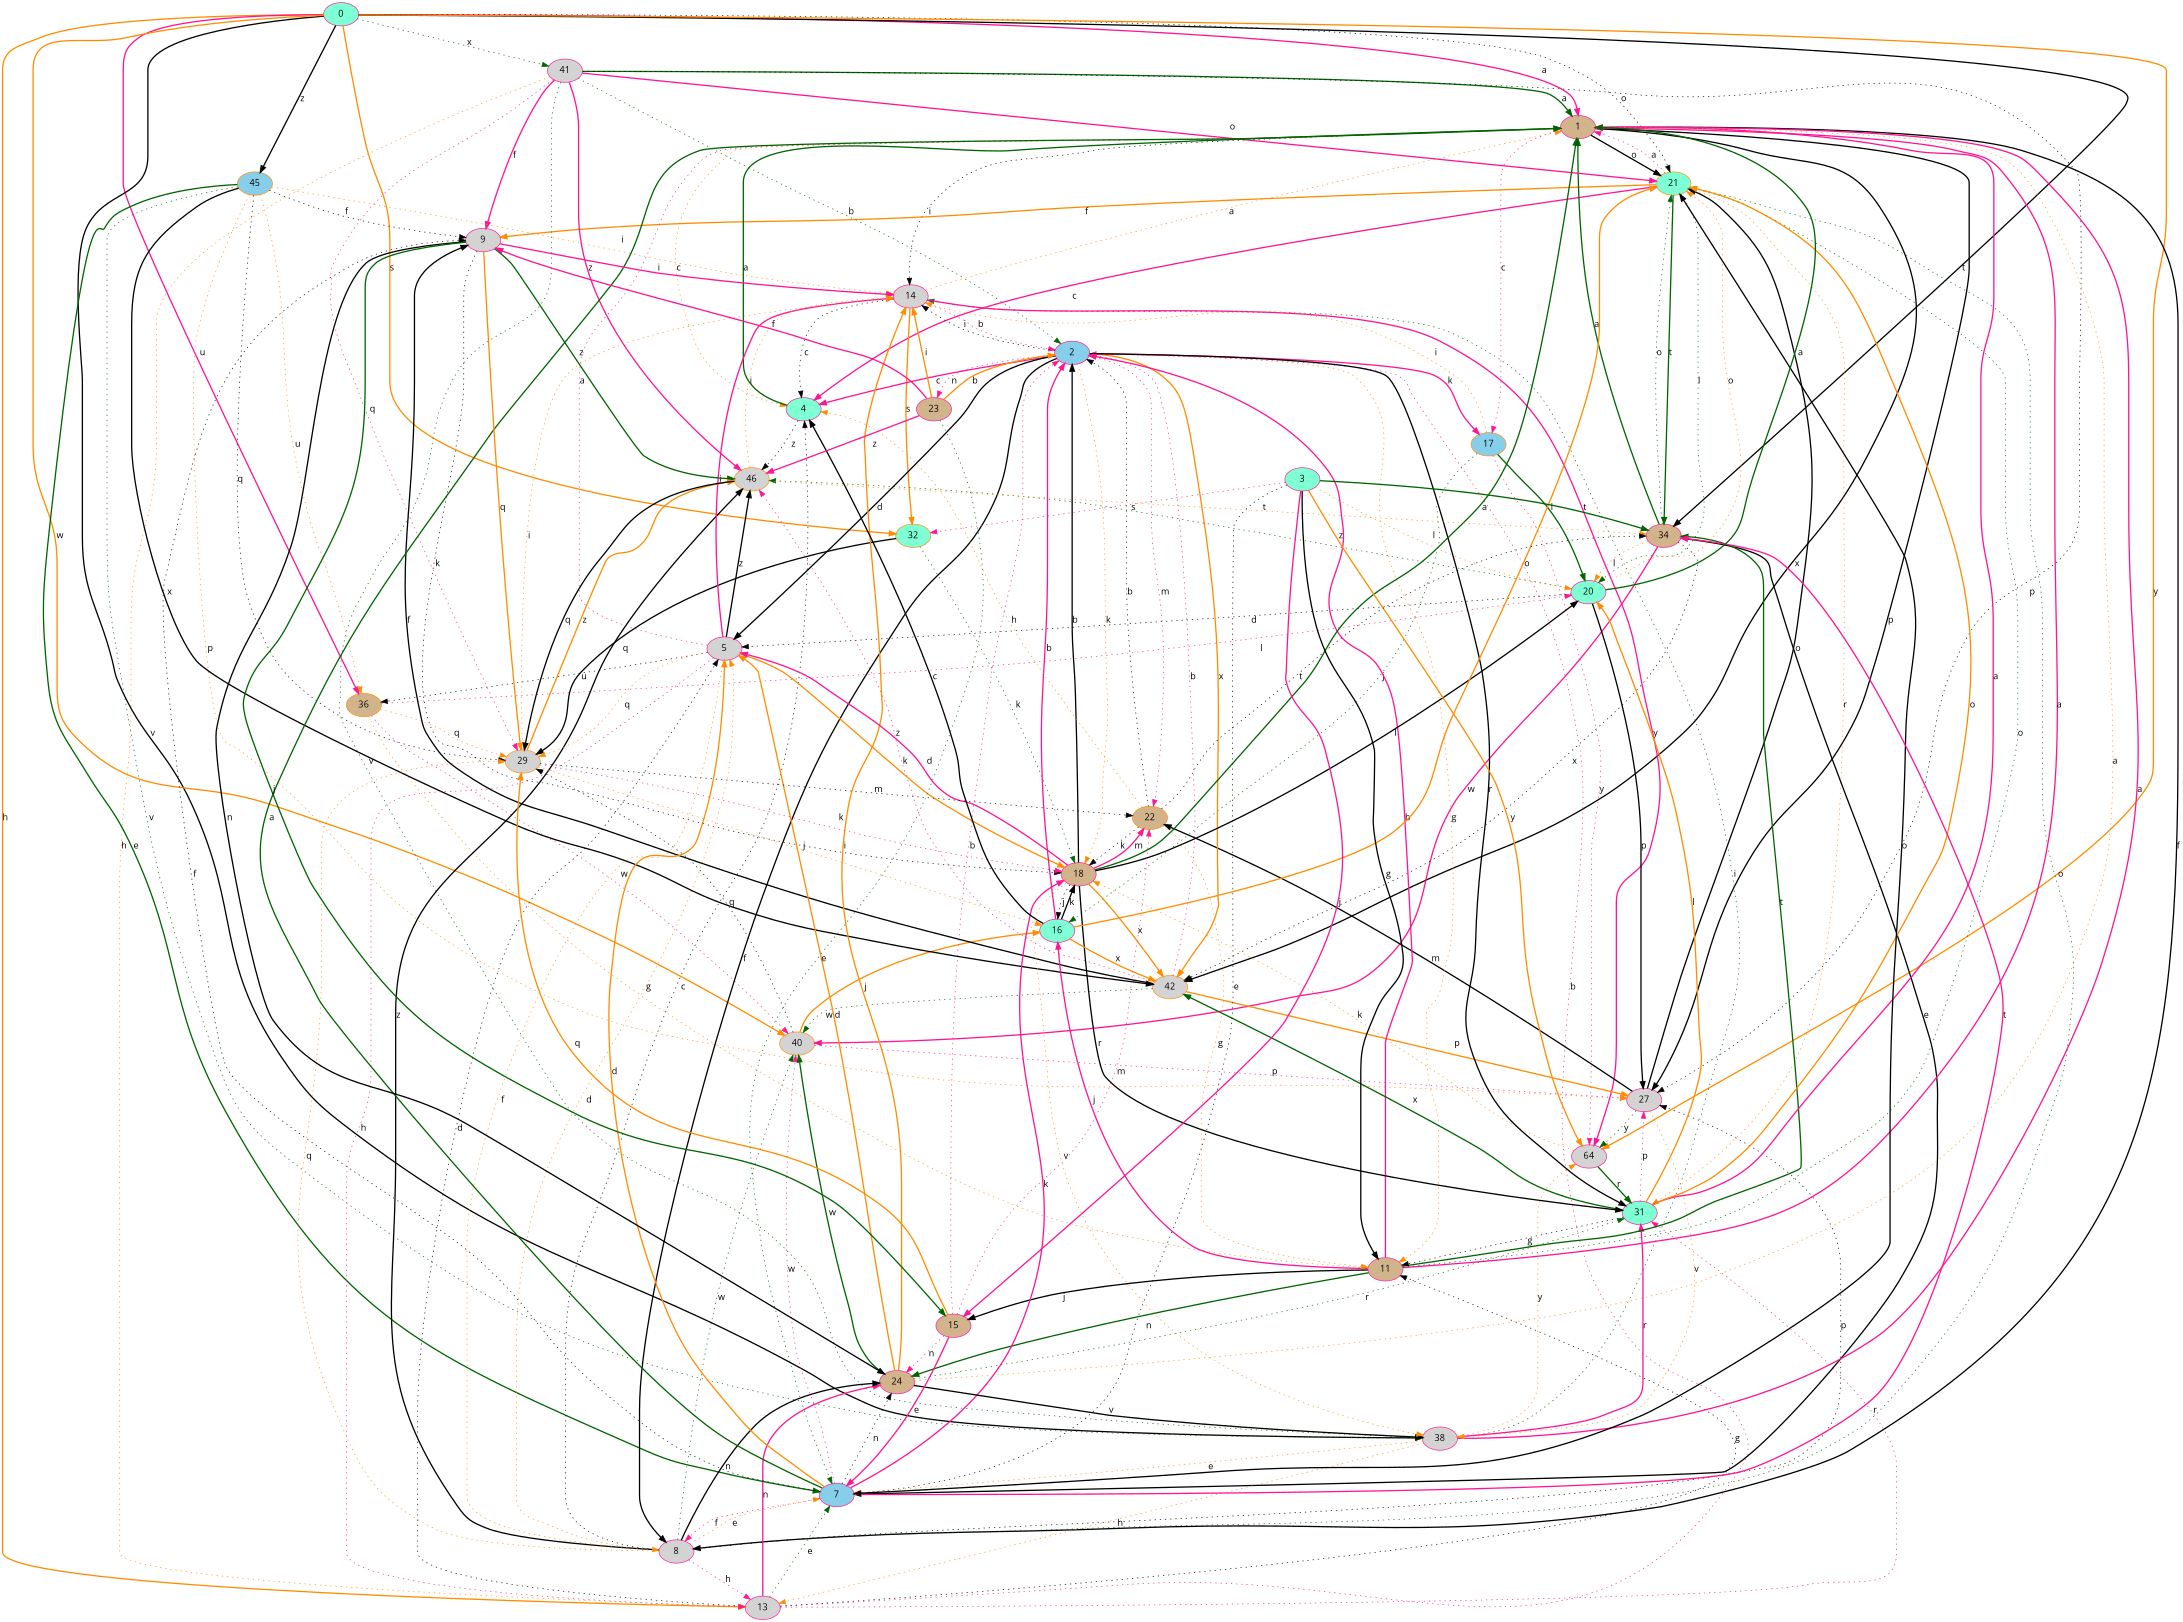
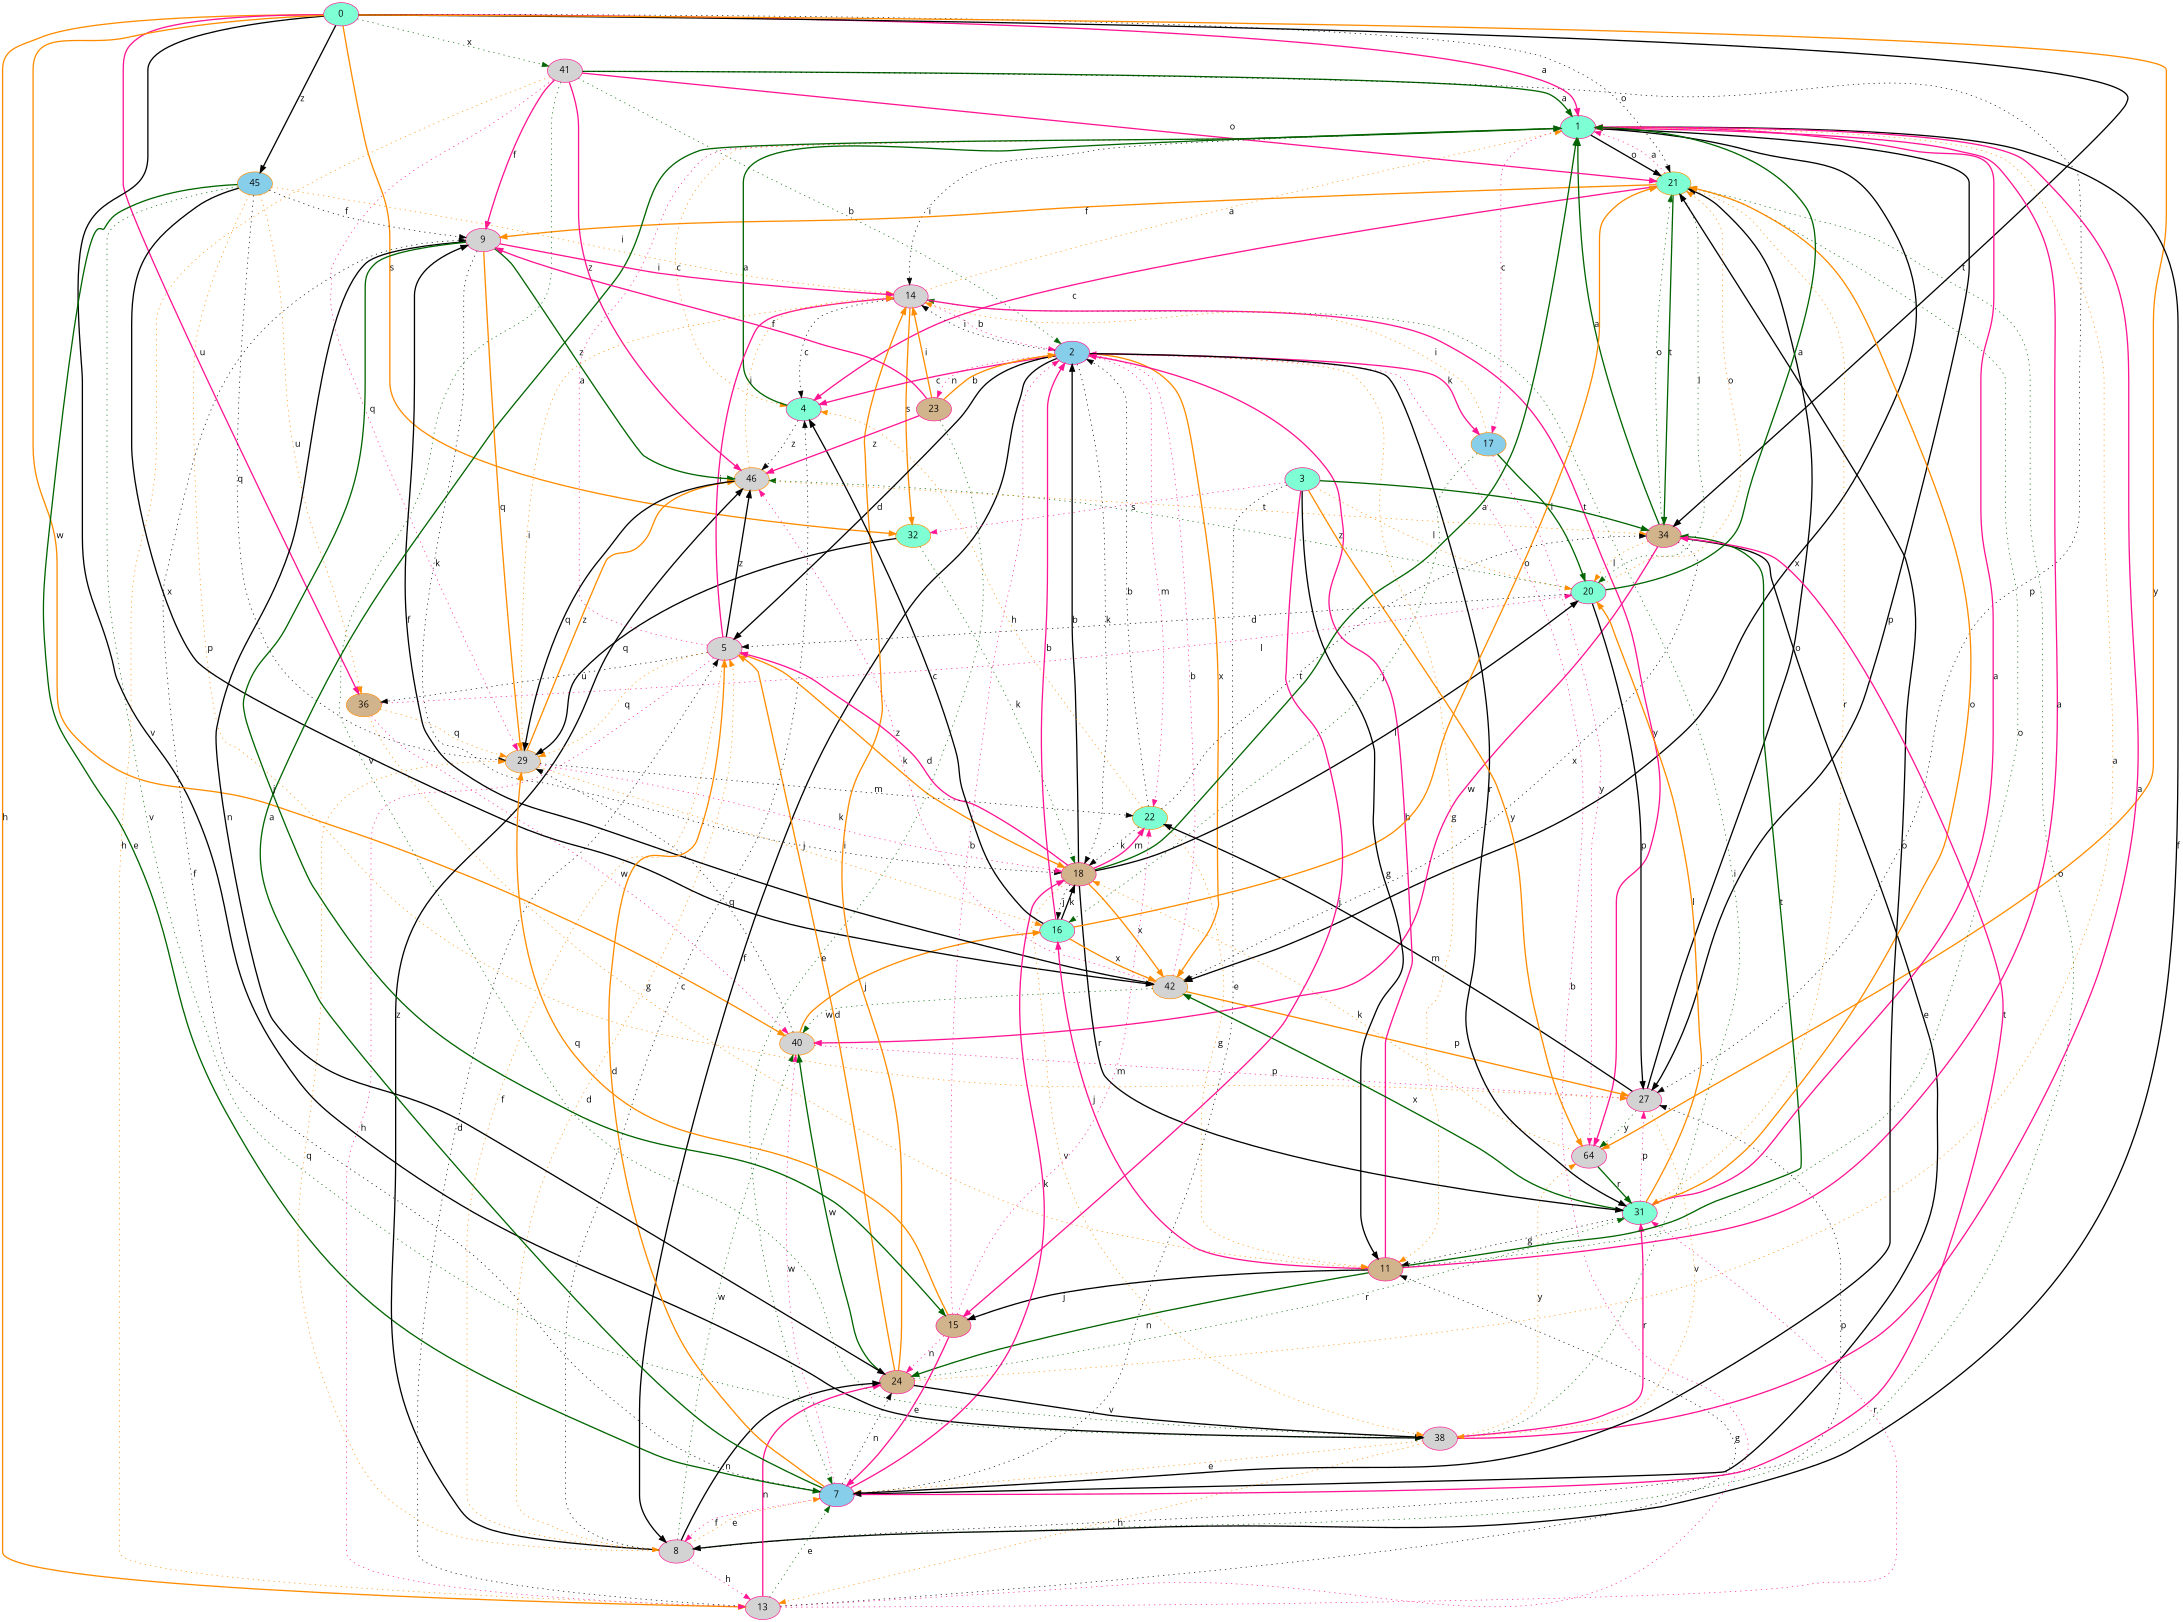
(1578, 127) -> (1578, 127)
(1105, 611) -> (1105, 611)
(1150, 818) -> (1150, 818)
